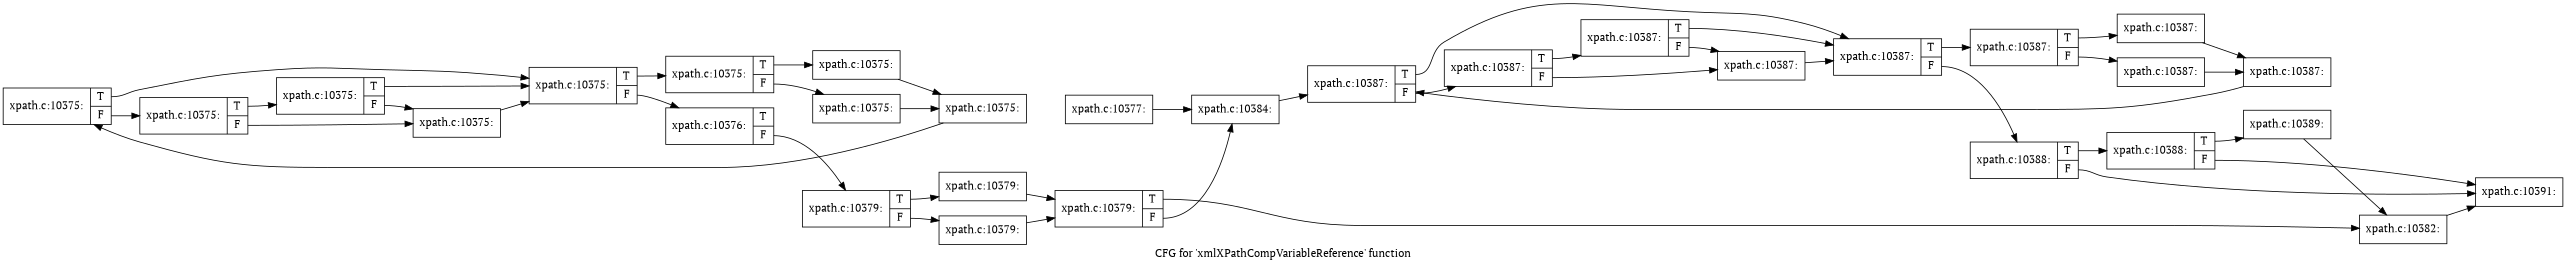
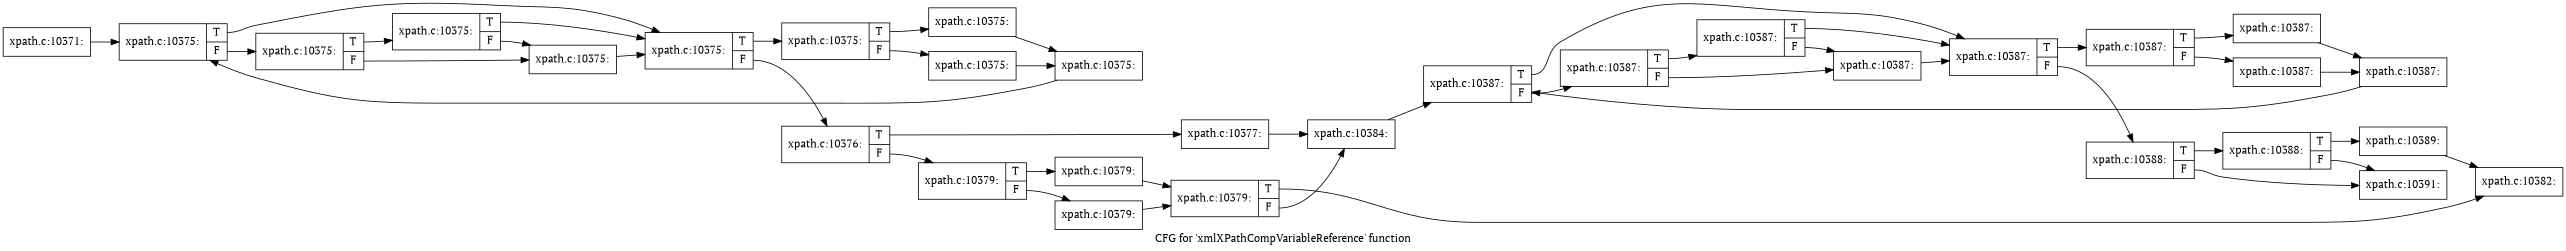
none -> (47, 42)
none -> (1031, 135)
(2457, 212) -> none
